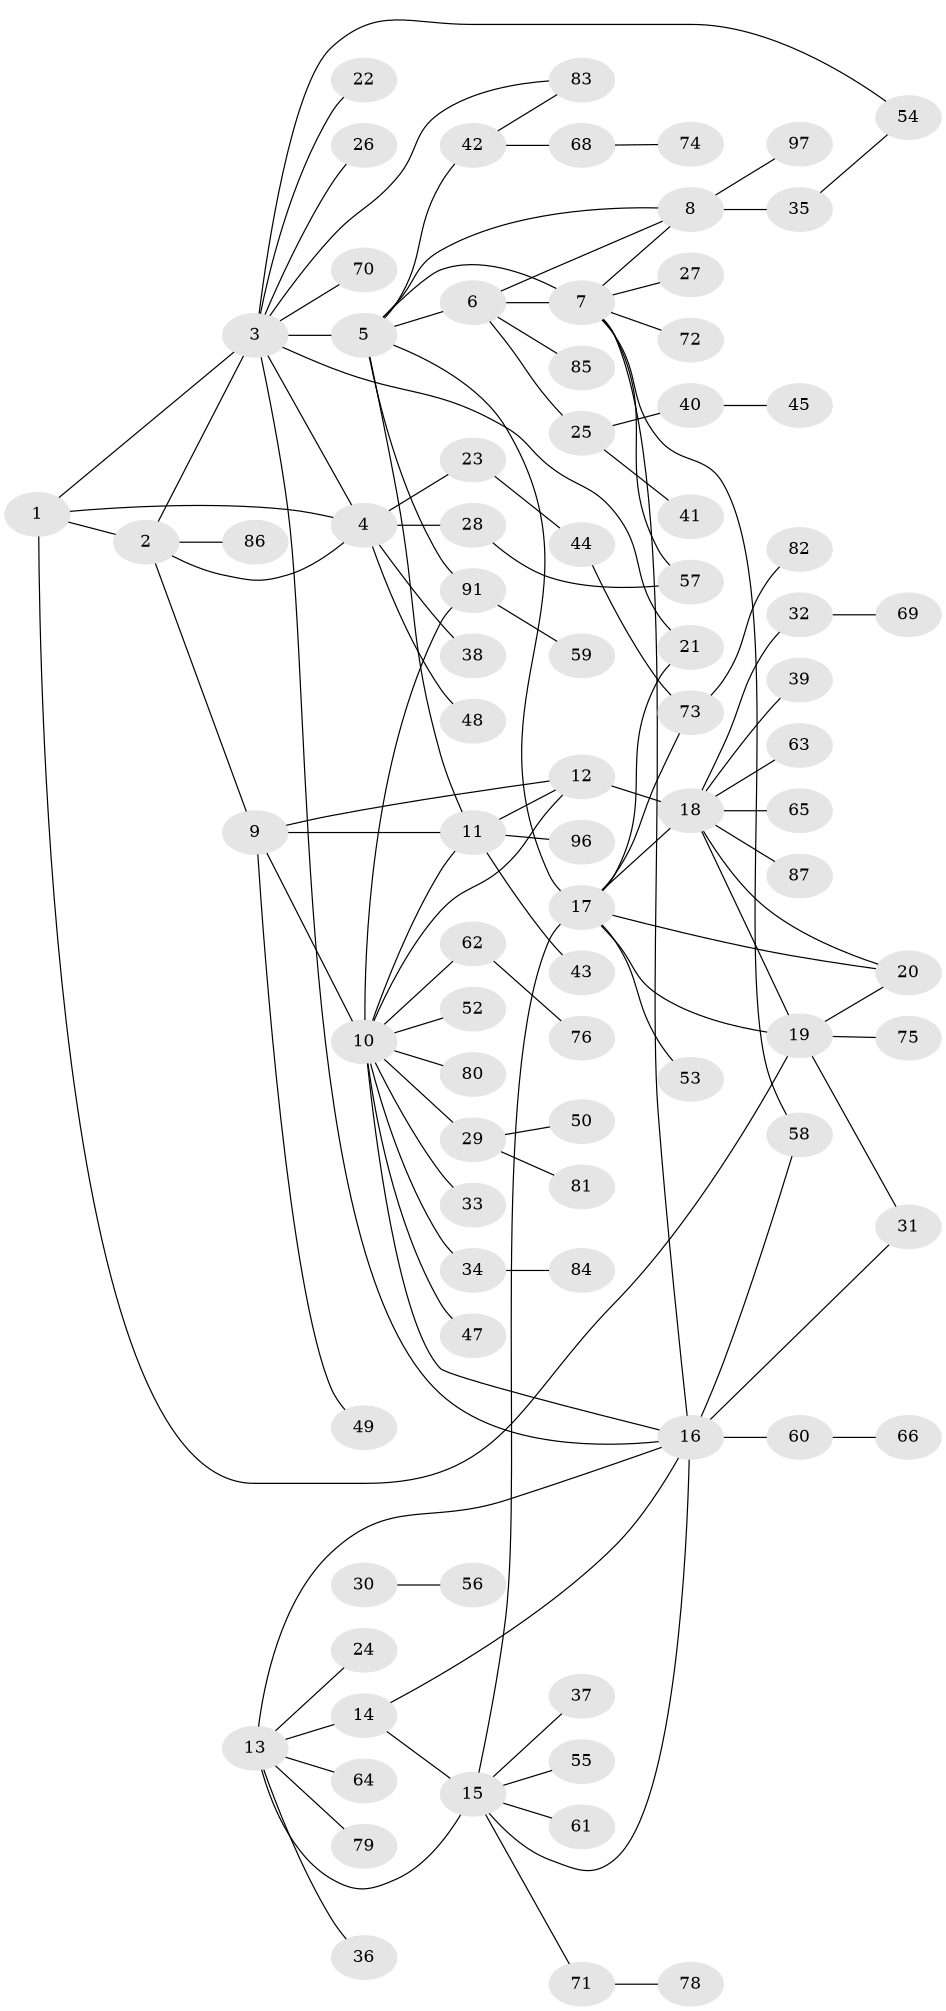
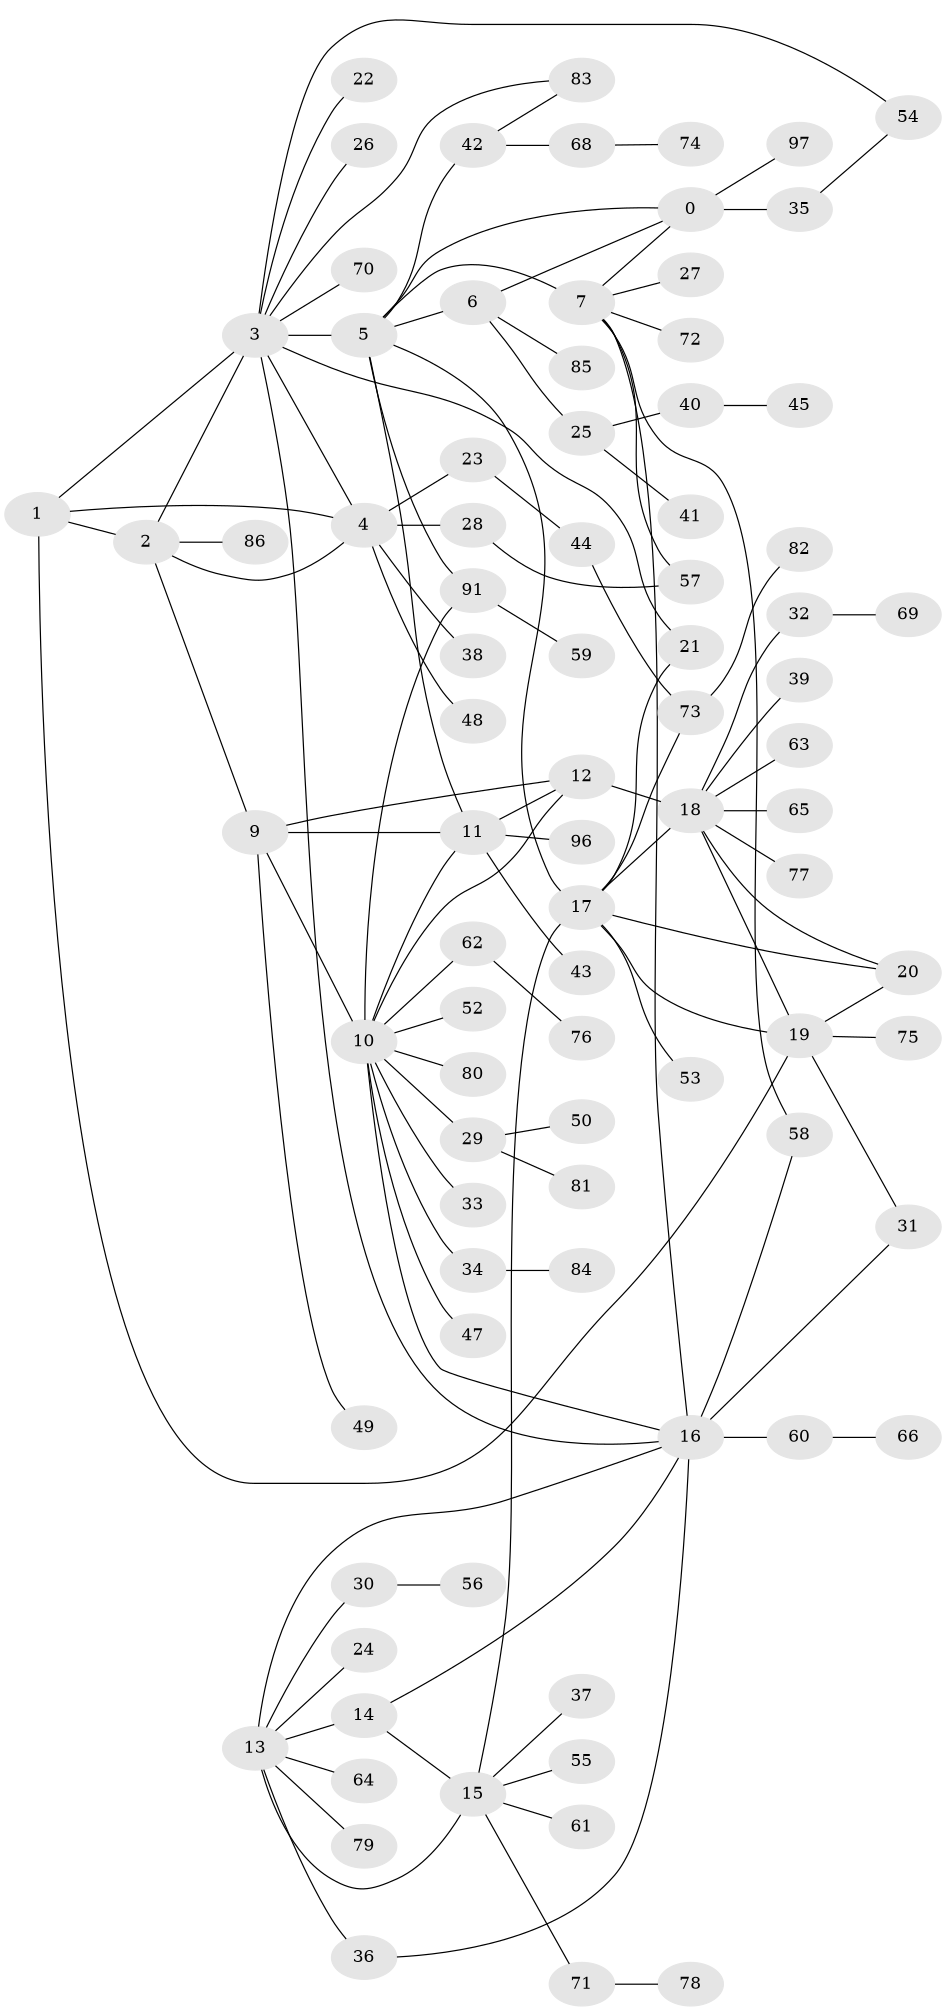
(691, 210) -> (691, 210)
(528, 303) -> none
(800, 876) -> (800, 876)
none -> (302, 1663)
(663, 1738) -> (650, 1789)
